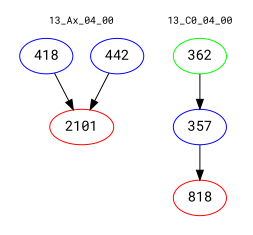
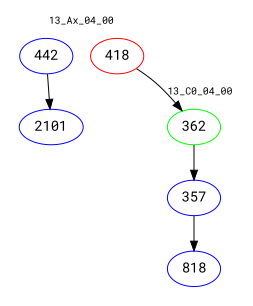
(46, 56) -> (117, 56)
(62, 87) -> (166, 92)
(82, 127) -> (51, 127)
(200, 198) -> (194, 269)
